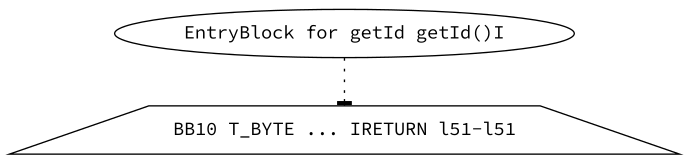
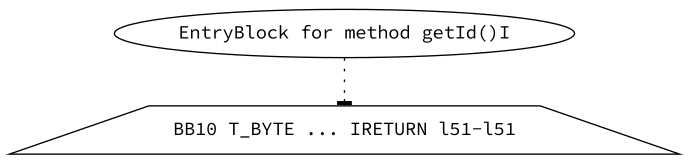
(344, 34) -> (344, 34)
